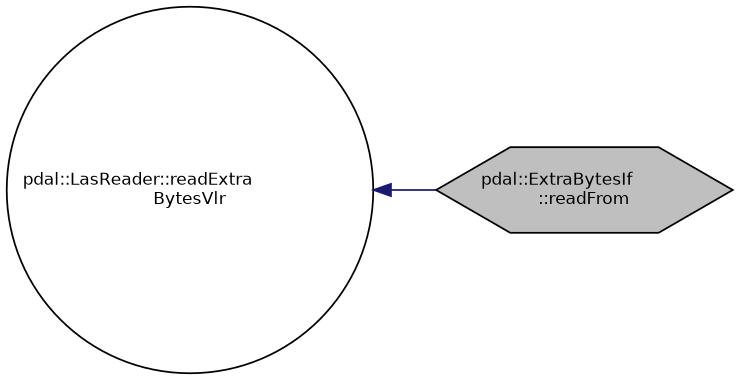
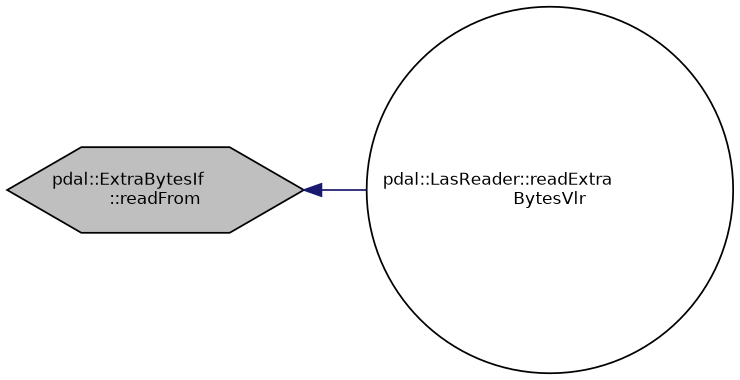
(414, 190) -> (344, 190)
